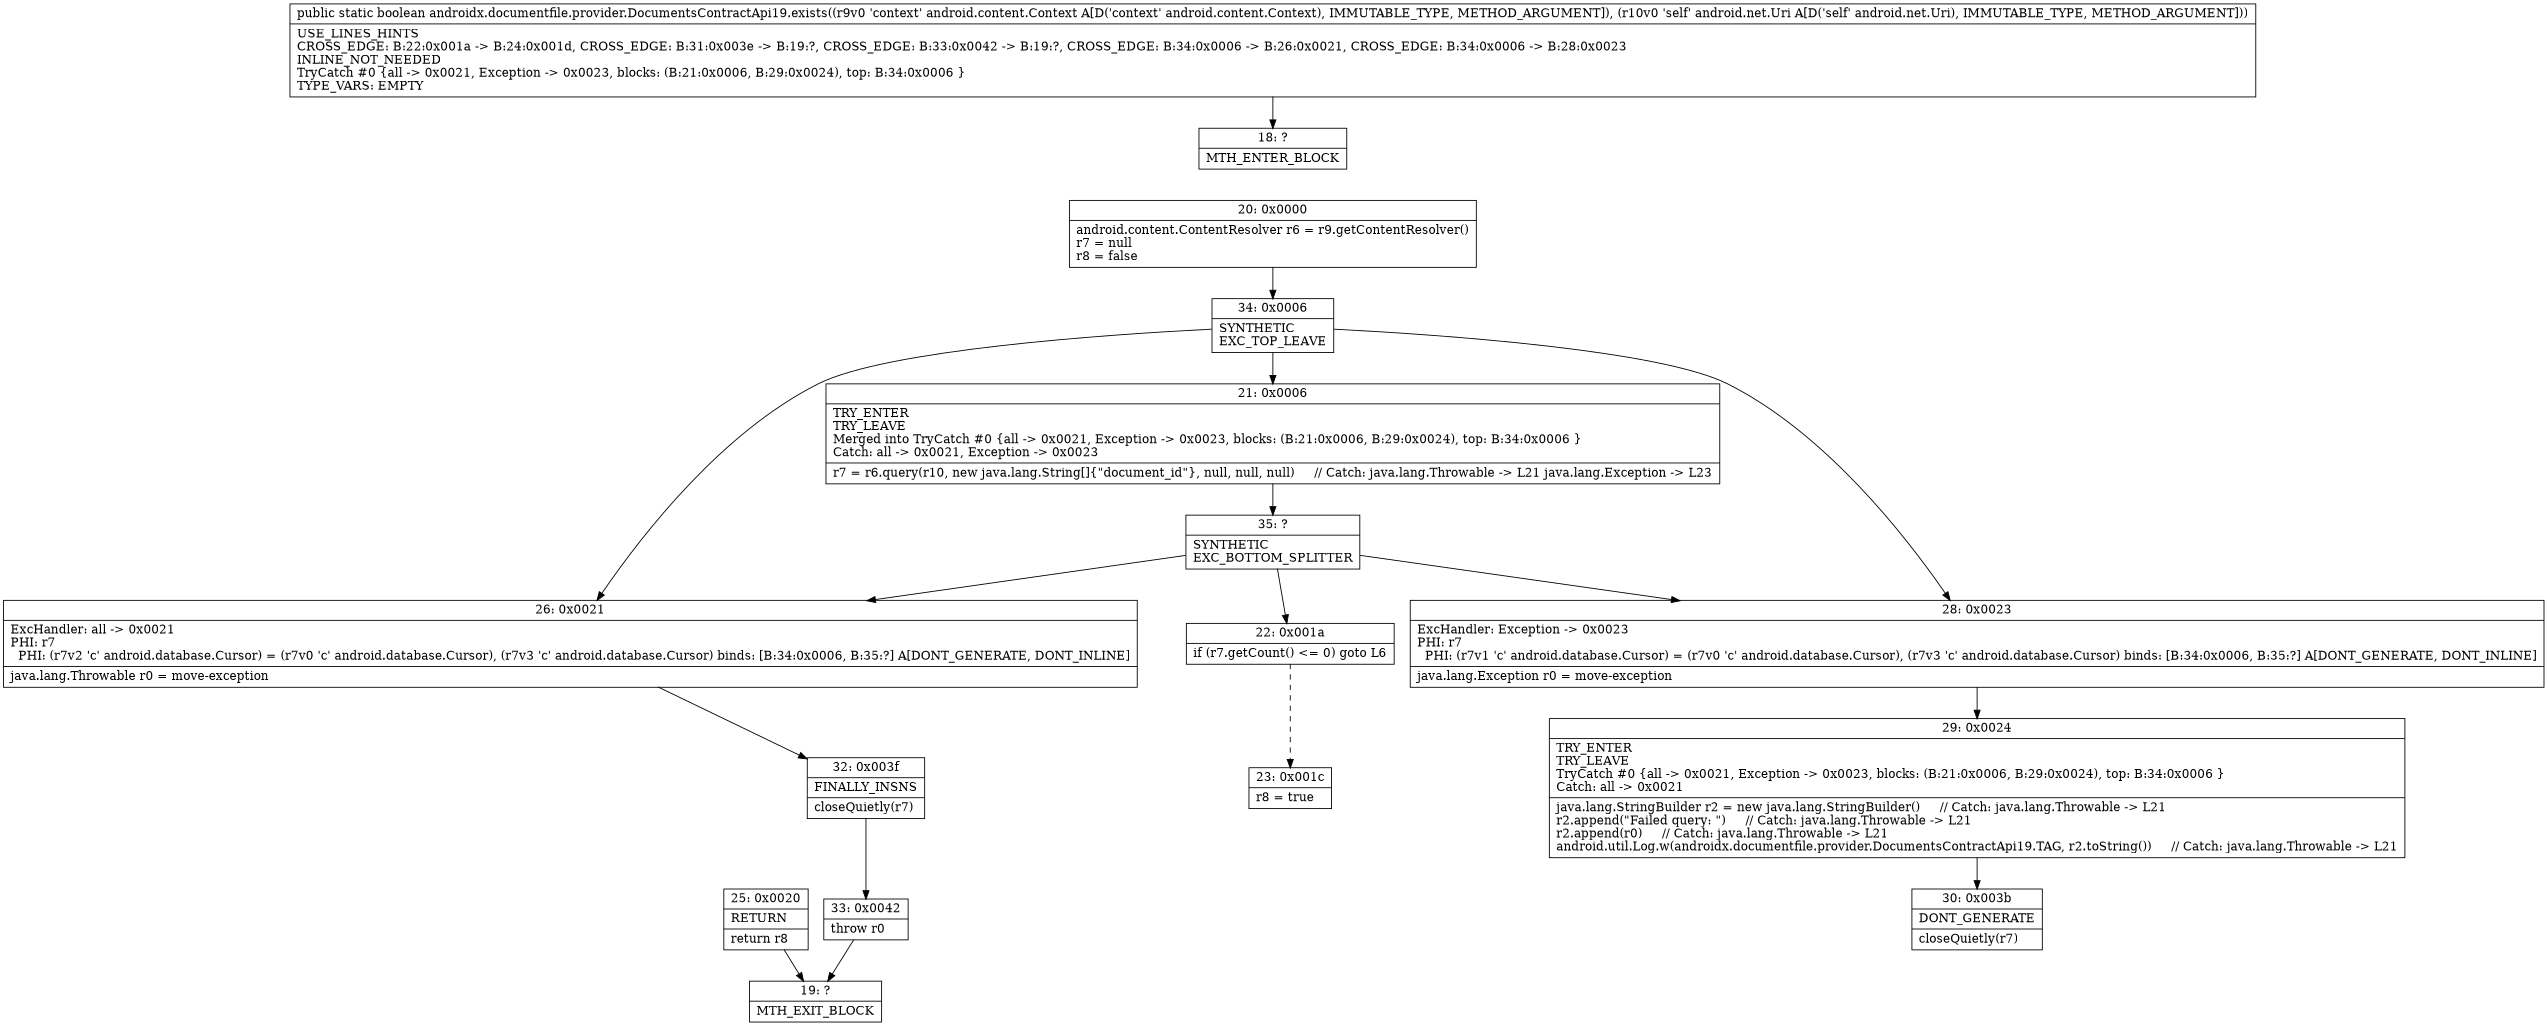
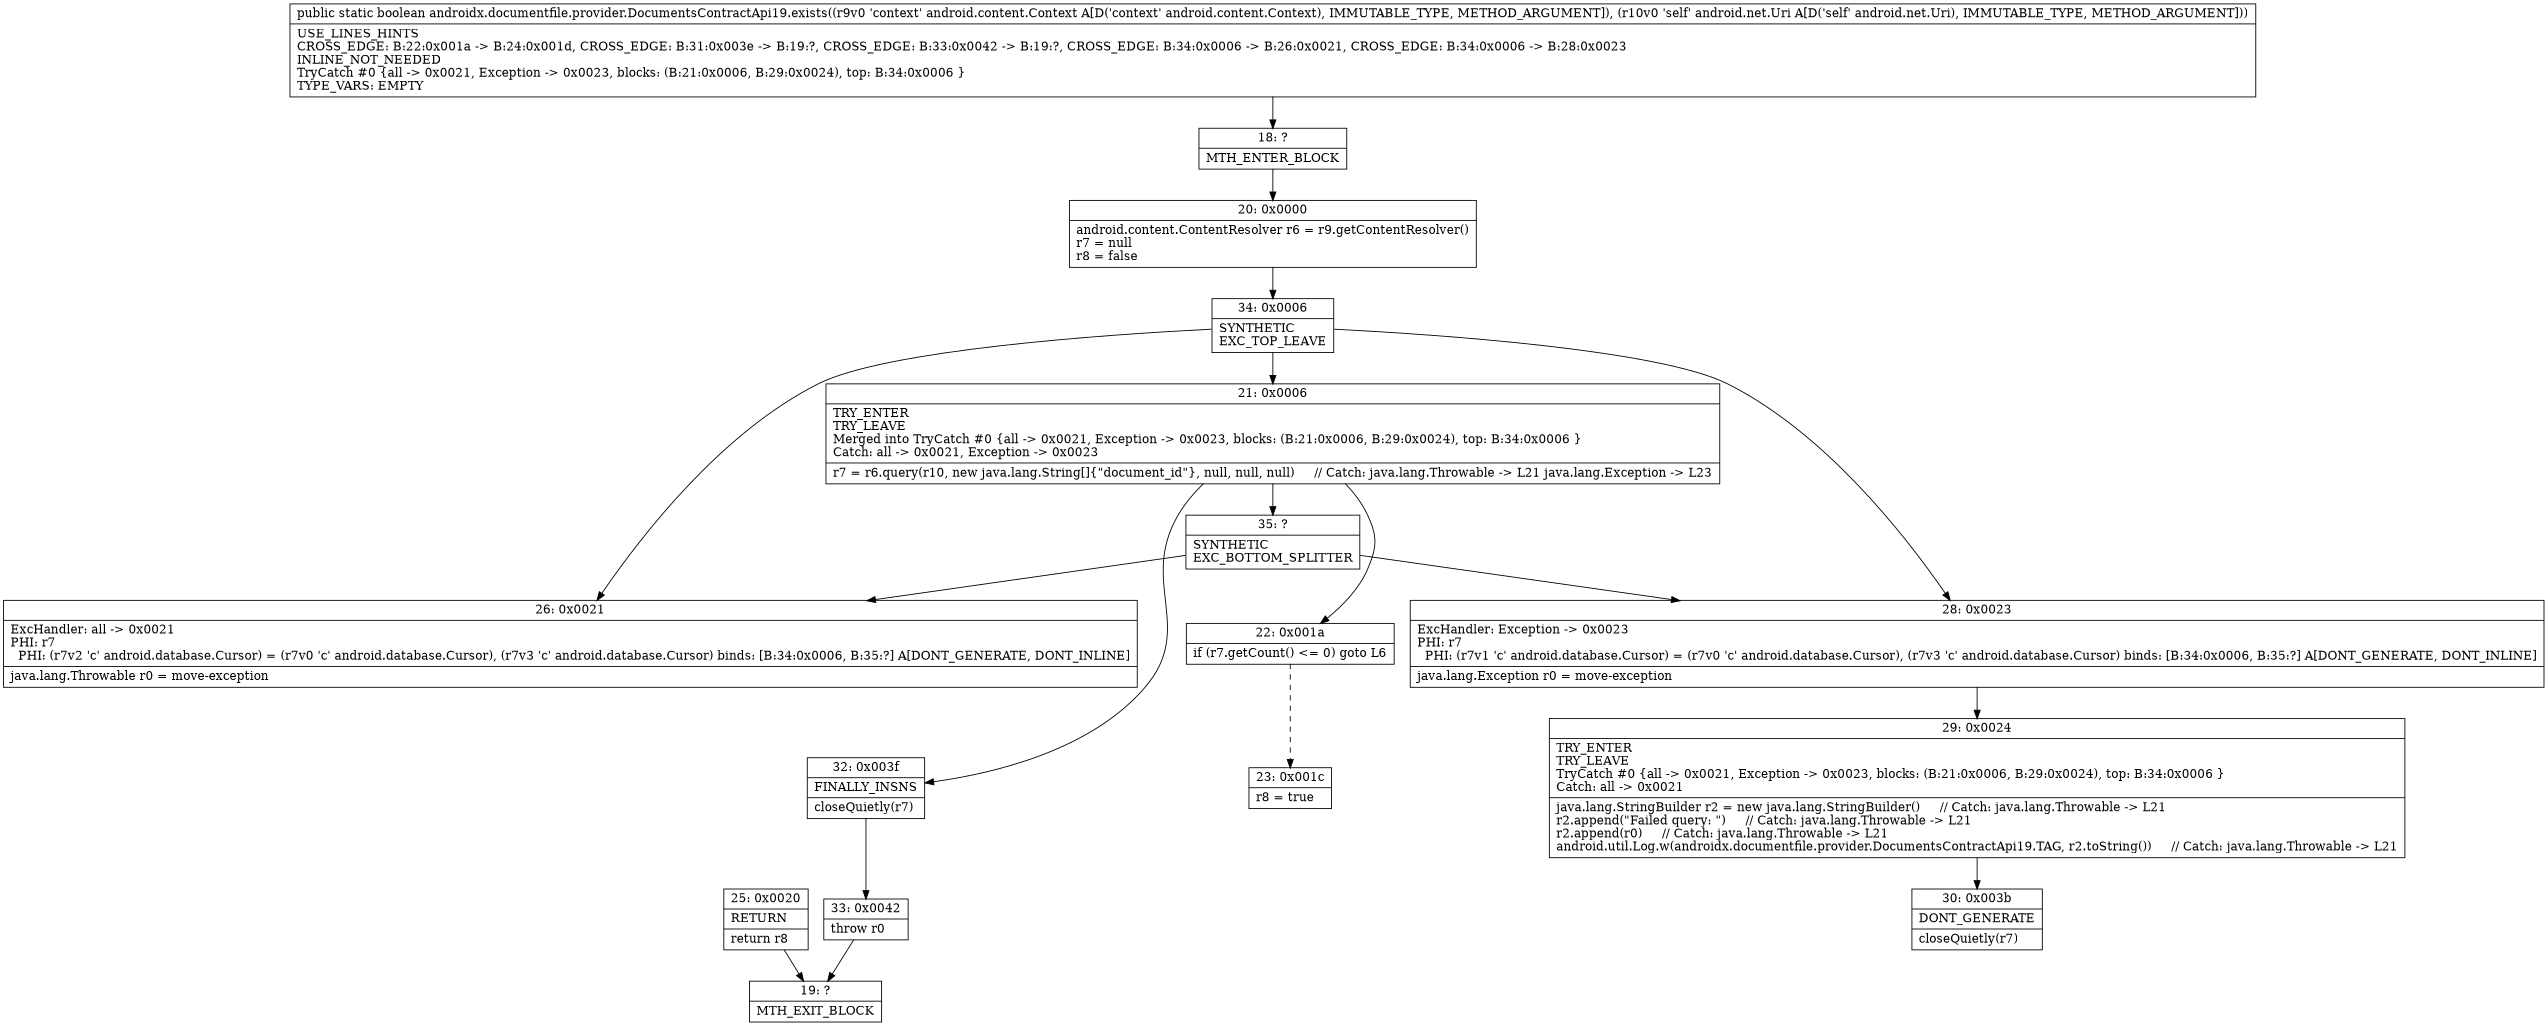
none -> (1273, 180)
(1281, 592) -> (1374, 551)
(729, 721) -> (1140, 693)
